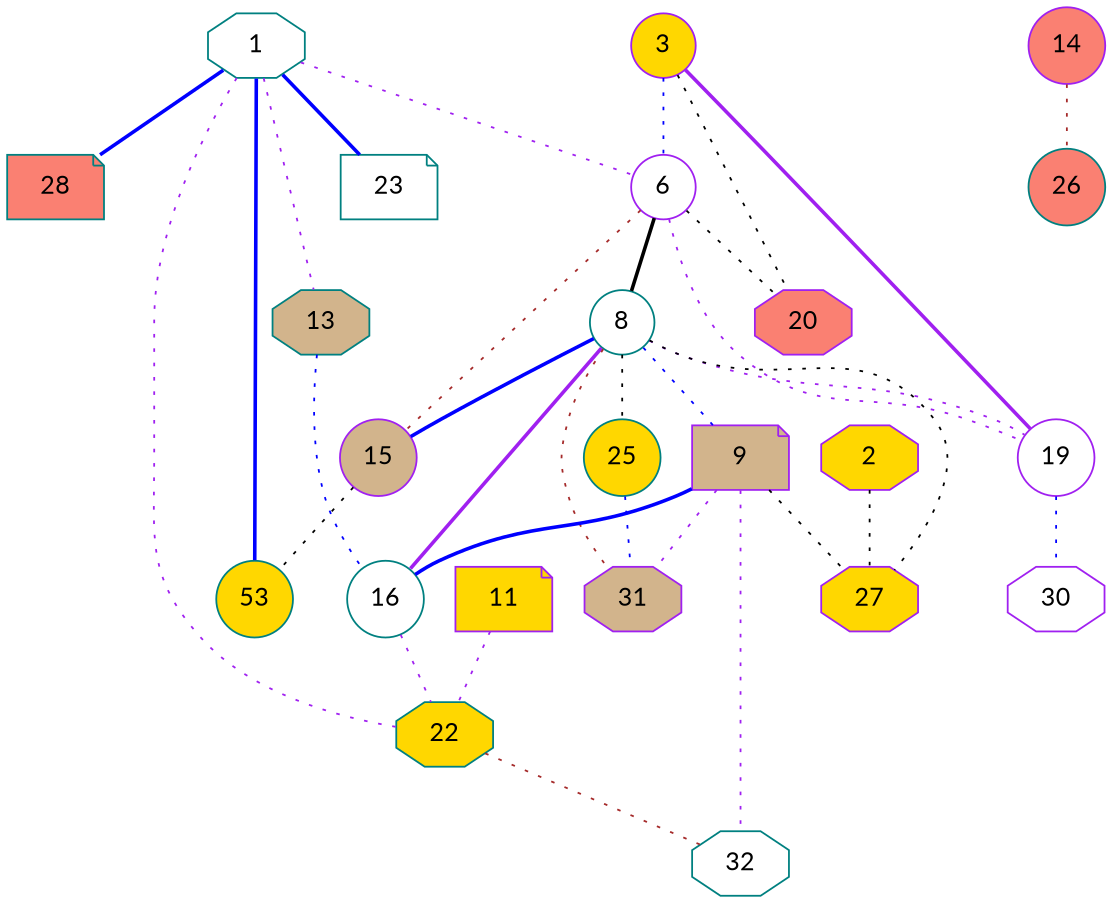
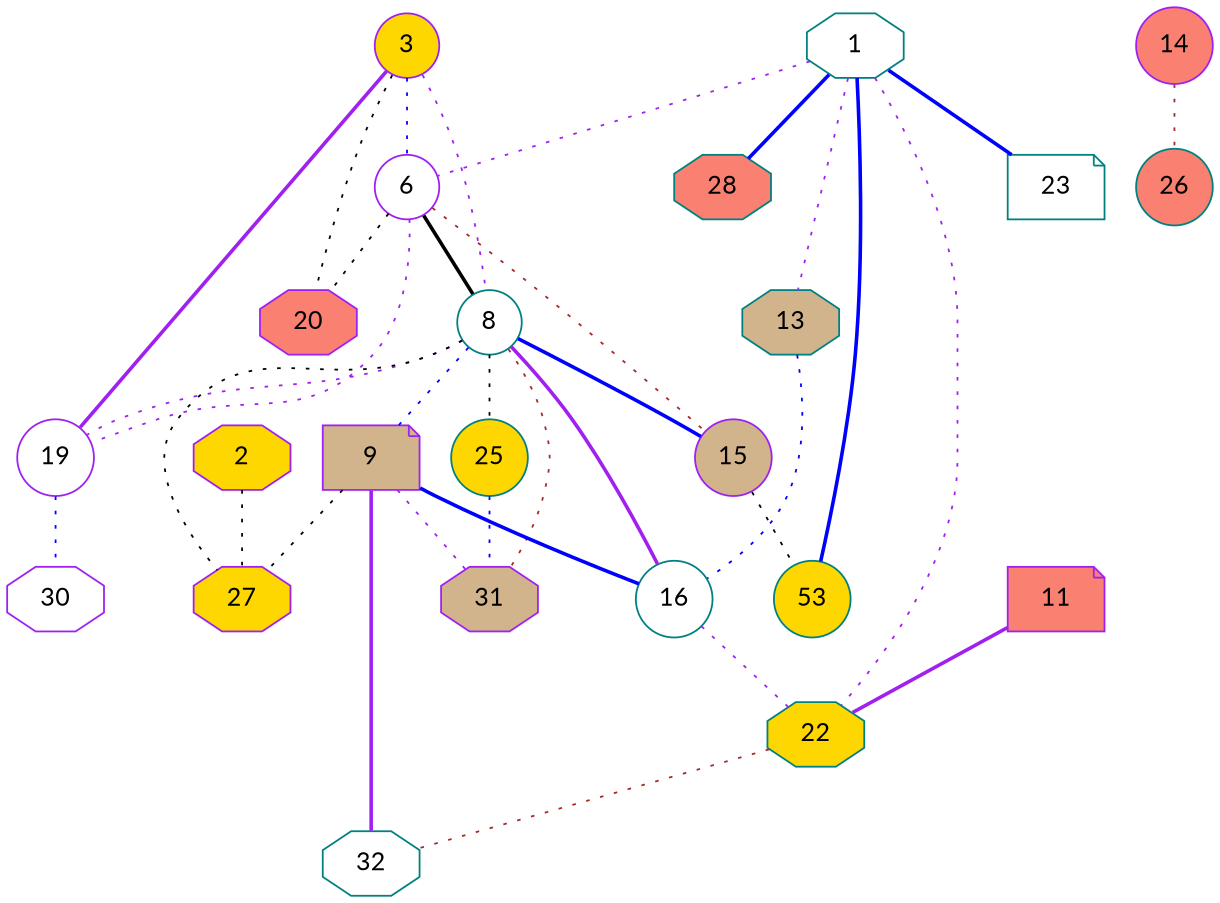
none -> (464, 179)
(56, 187) -> (723, 187)
(504, 599) -> (1056, 599)
(741, 661) -> (371, 661)
(474, 667) -> (930, 670)
